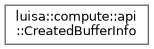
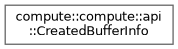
(77, 25) -> (89, 25)
